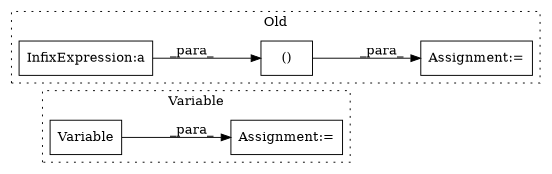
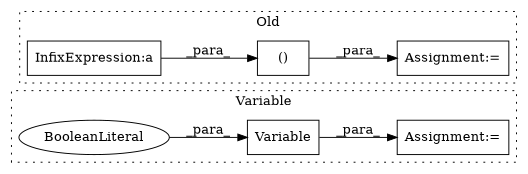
none -> (94, 137)
